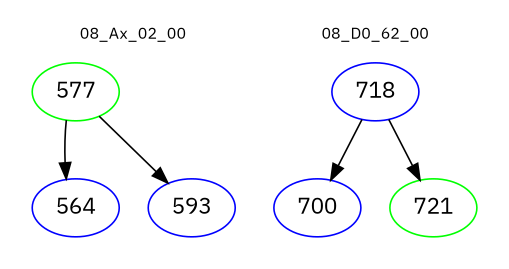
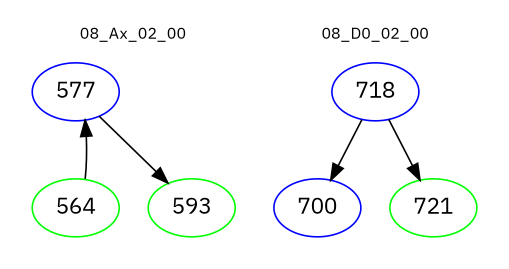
(375, 35) -> (375, 35)
(76, 92) -> (76, 92)
(65, 141) -> (86, 158)
(76, 208) -> (76, 208)
(192, 208) -> (192, 208)
